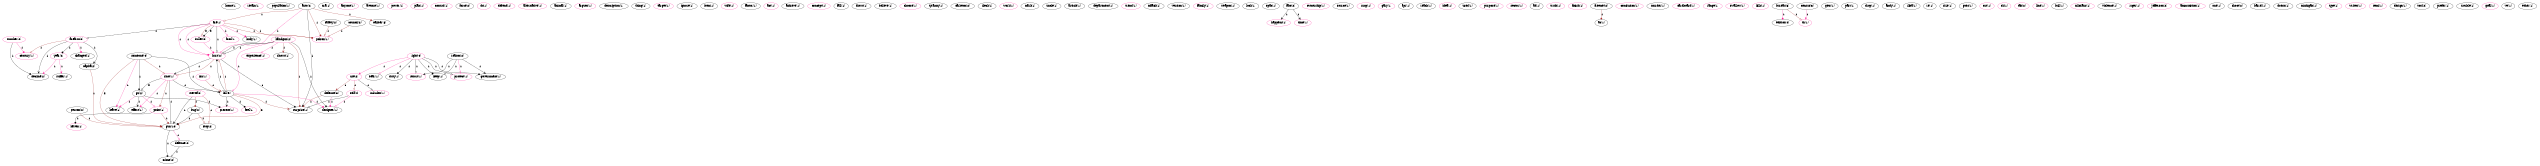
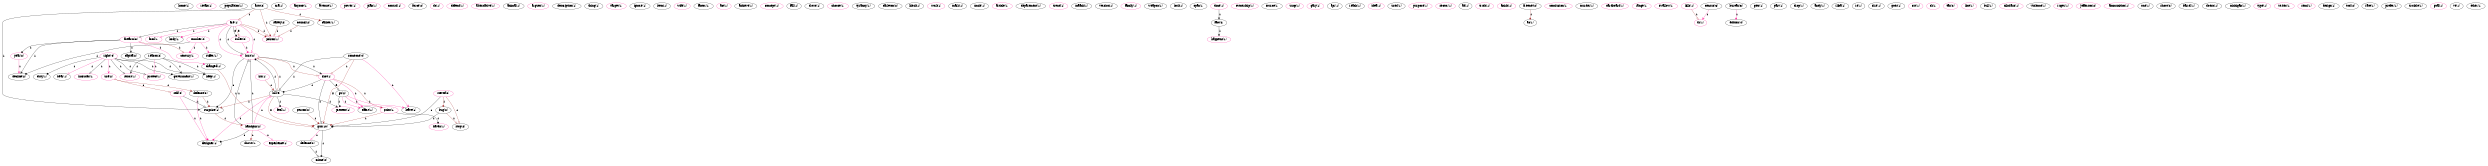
(885, 6) -> none
(1075, 6) -> (1002, 6)
none -> (2370, 6)
(1296, 14) -> (1219, 14)
(1793, 14) -> (1694, 14)
(380, 23) -> (328, 23)
(266, 40) -> none
(60, 66) -> (204, 47)
(299, 72) -> (227, 121)
(139, 74) -> none
(365, 85) -> (98, 66)
(138, 101) -> (348, 104)
(103, 122) -> (255, 113)
